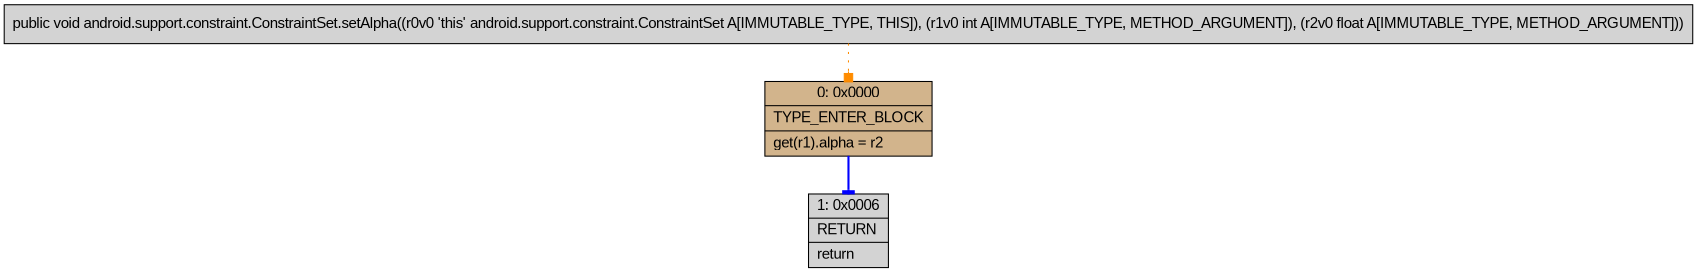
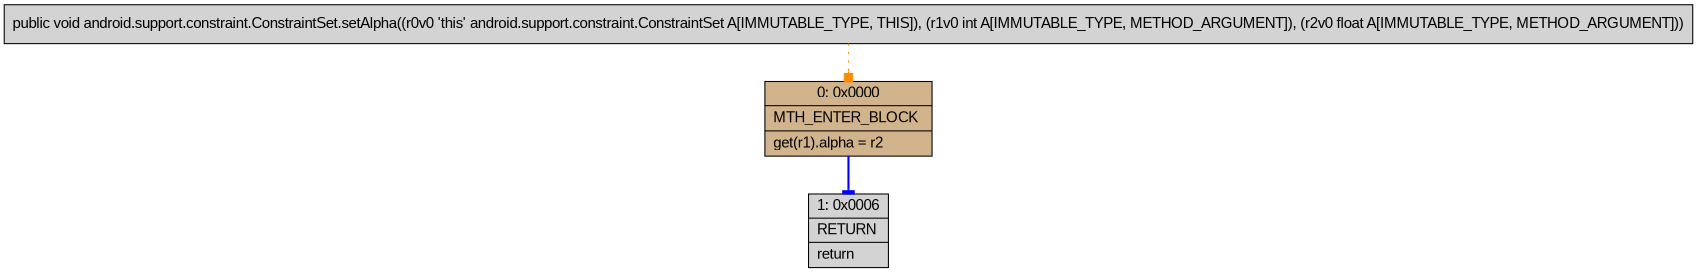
(848, 118) -> (846, 118)
